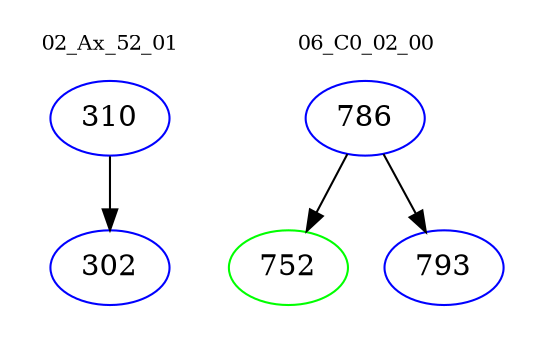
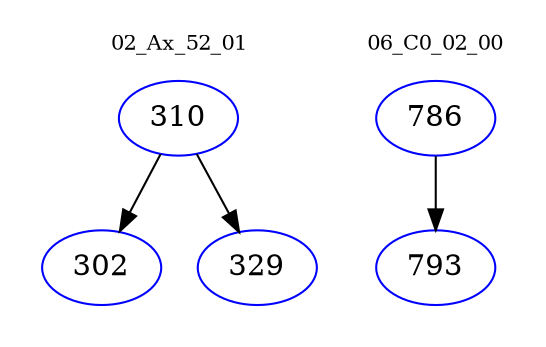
none -> (257, 268)
(288, 268) -> none
